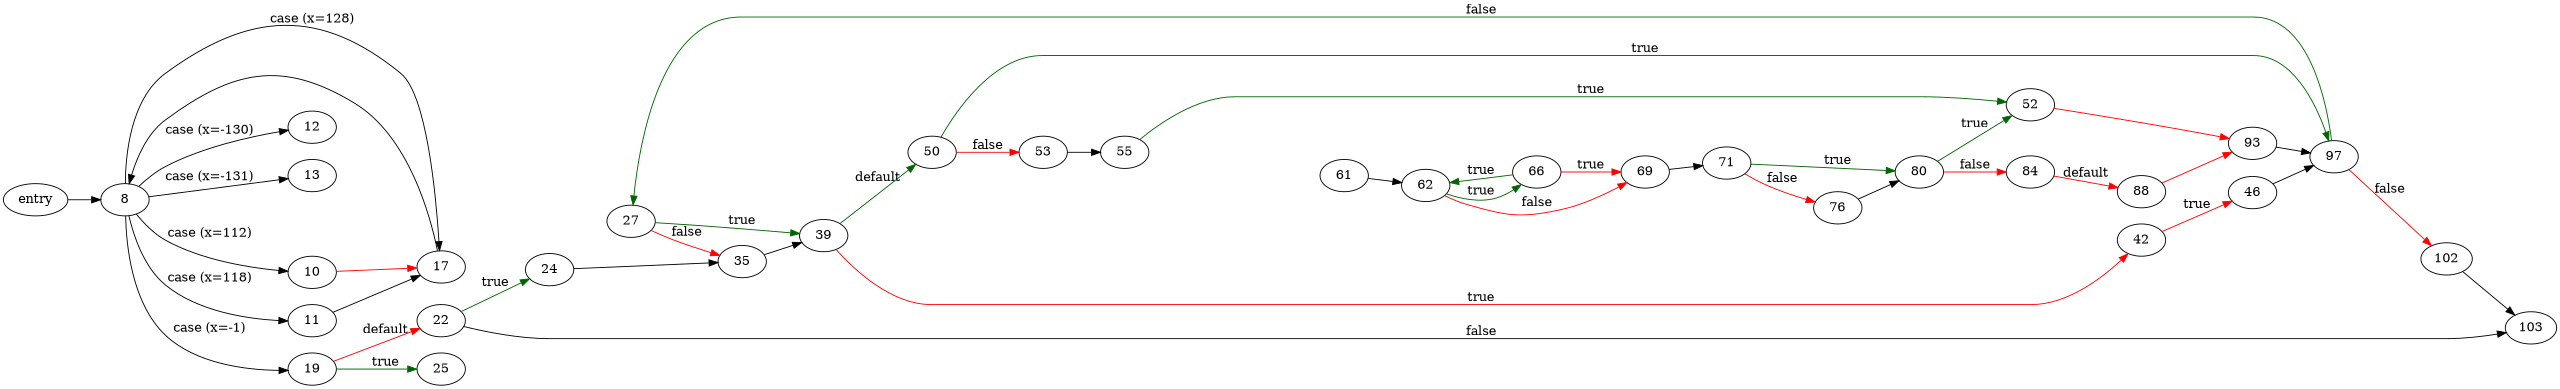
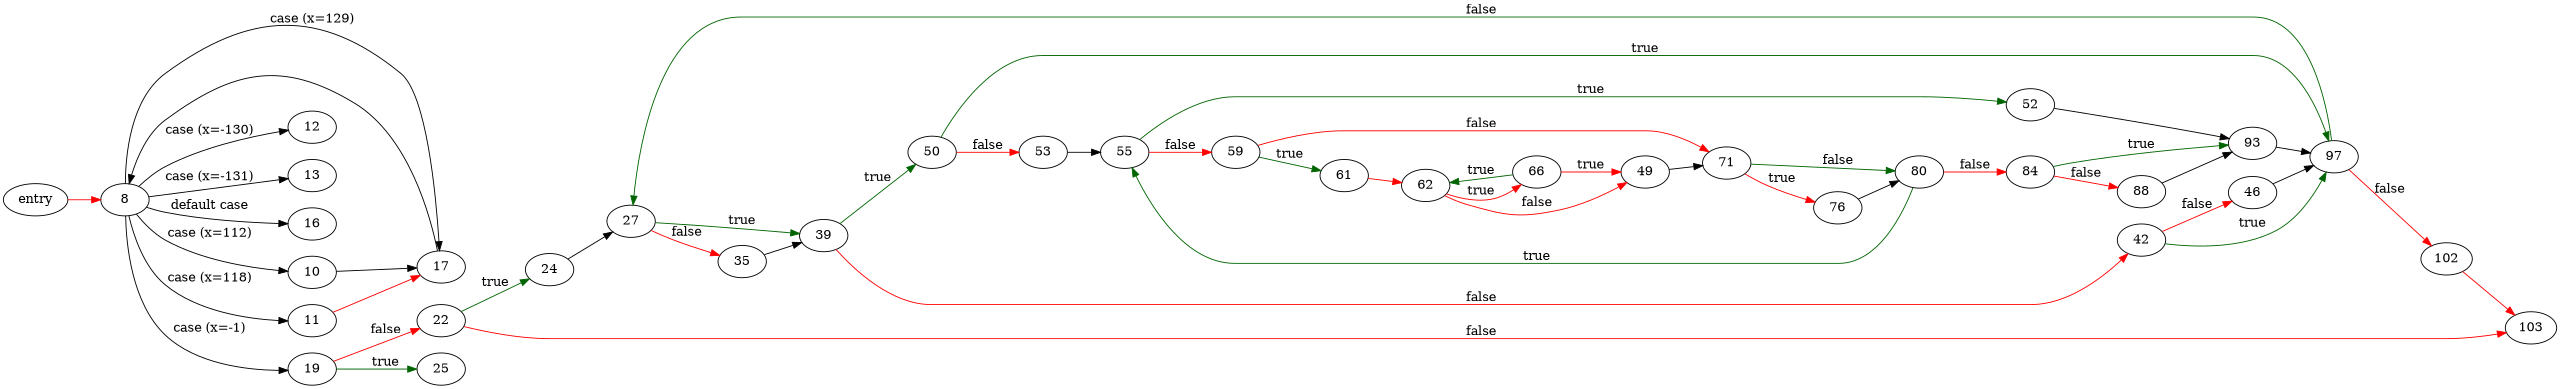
(312, 19) -> (312, 19)
(2137, 122) -> (2137, 122)
(1971, 141) -> (1523, 263)
none -> (1236, 152)
none -> (2136, 154)
(1838, 161) -> (1838, 161)
(2193, 169) -> (2193, 169)
(1645, 172) -> (1645, 172)
(2086, 173) -> (2086, 173)
(878, 178) -> (878, 178)
(1782, 179) -> (1782, 179)
(1380, 180) -> (1380, 180)
(80, 200) -> (80, 200)
(1481, 200) -> (1481, 200)
(2197, 205) -> (2197, 205)
none -> (312, 224)
none -> (2255, 239)
(641, 266) -> (586, 248)
(372, 270) -> (372, 270)
(2485, 290) -> (2485, 290)
(372, 296) -> (372, 296)
(1481, 298) -> (1481, 298)
(386, 330) -> (386, 330)
(1480, 339) -> (1480, 339)
